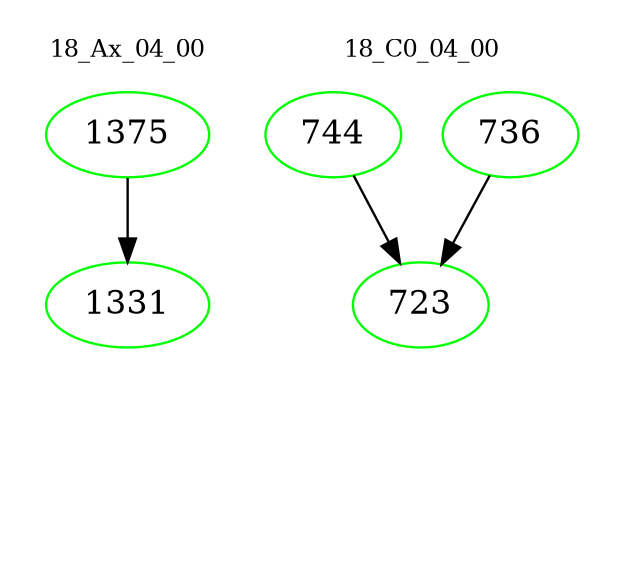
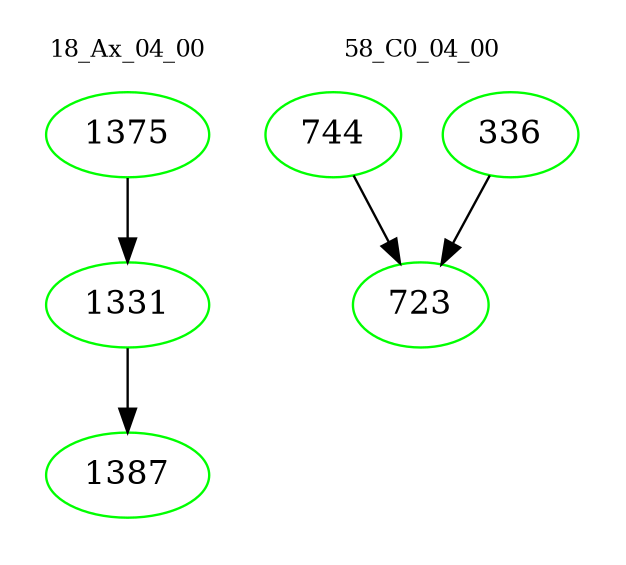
(422, 51) -> (422, 51)
(511, 135) -> (511, 135)
none -> (128, 475)
